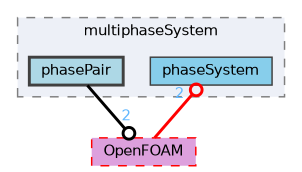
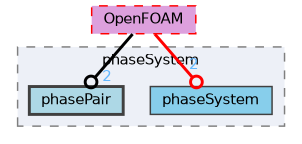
(151, 32) -> (151, 61)
(106, 107) -> (114, 56)
